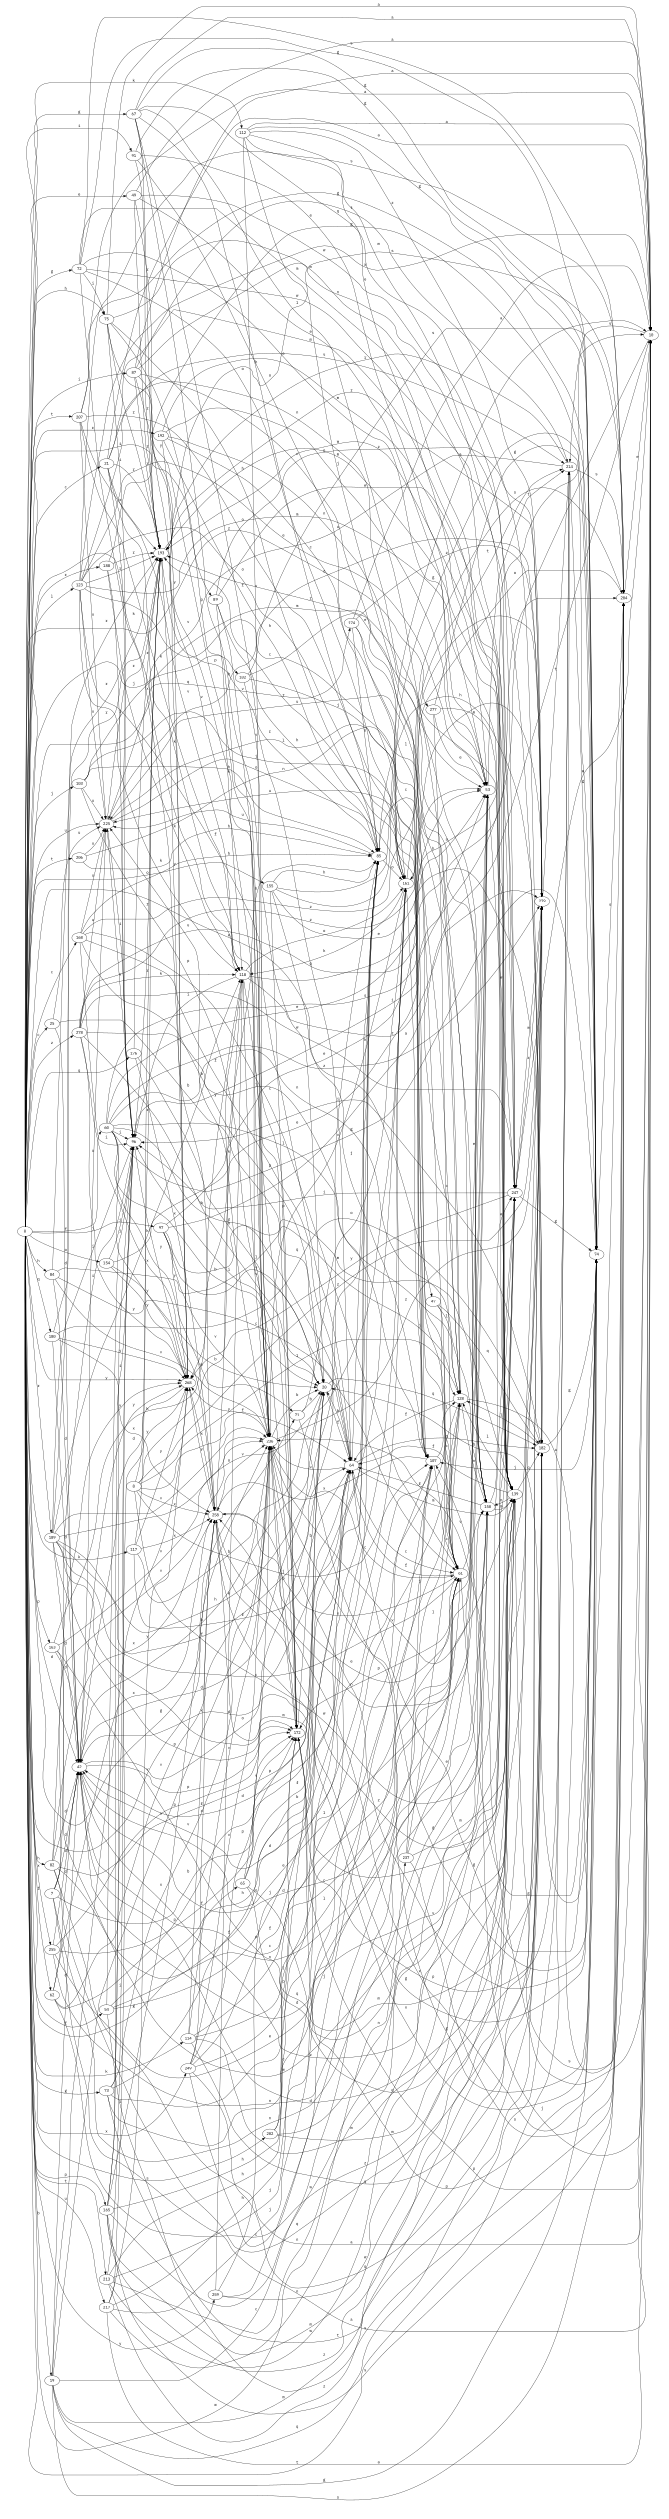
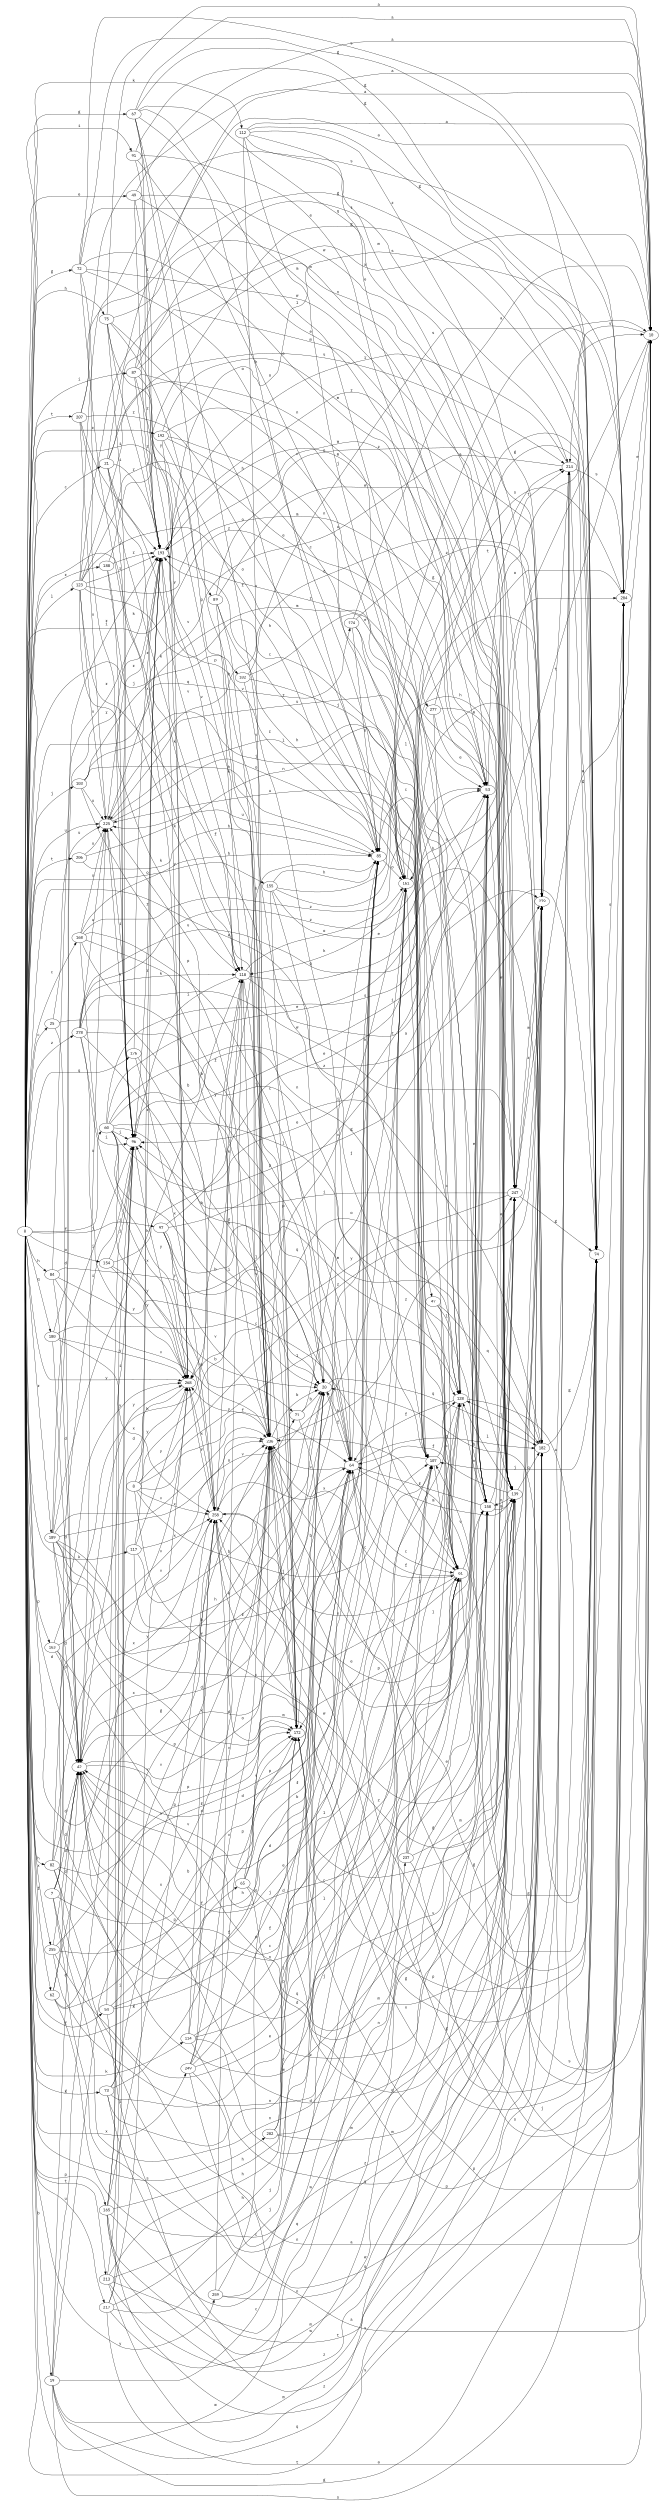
(94, 289) -> (115, 703)
